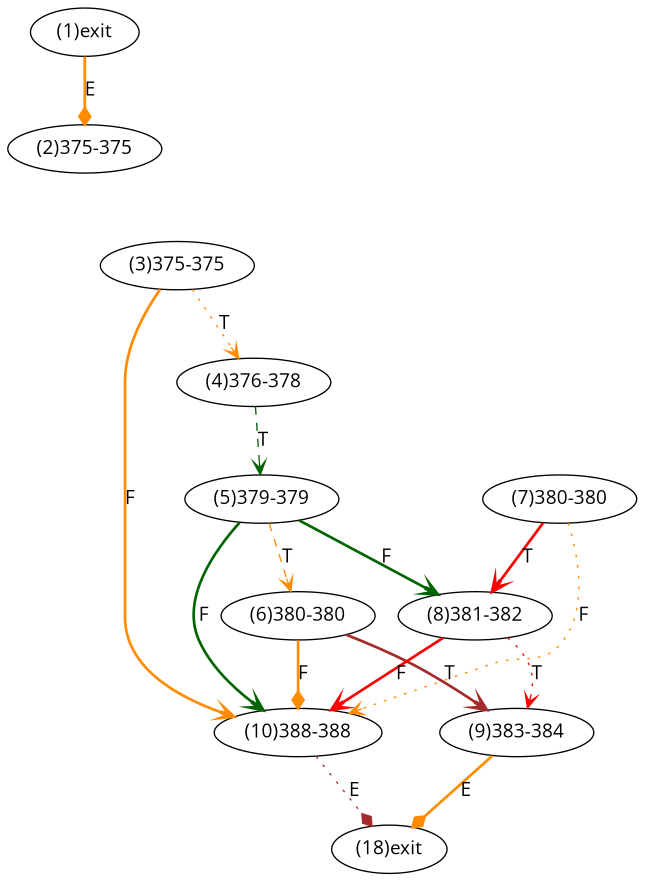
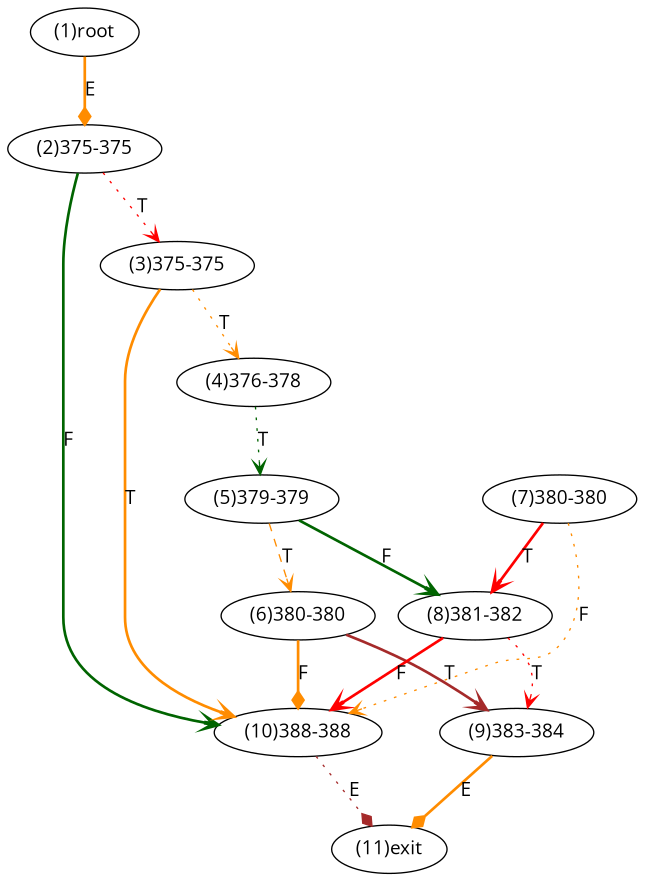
(85, 32) -> (85, 32)
none -> (127, 202)
(257, 434) -> (257, 434)
(130, 499) -> (130, 499)
(194, 617) -> (63, 491)
(389, 849) -> (389, 849)
